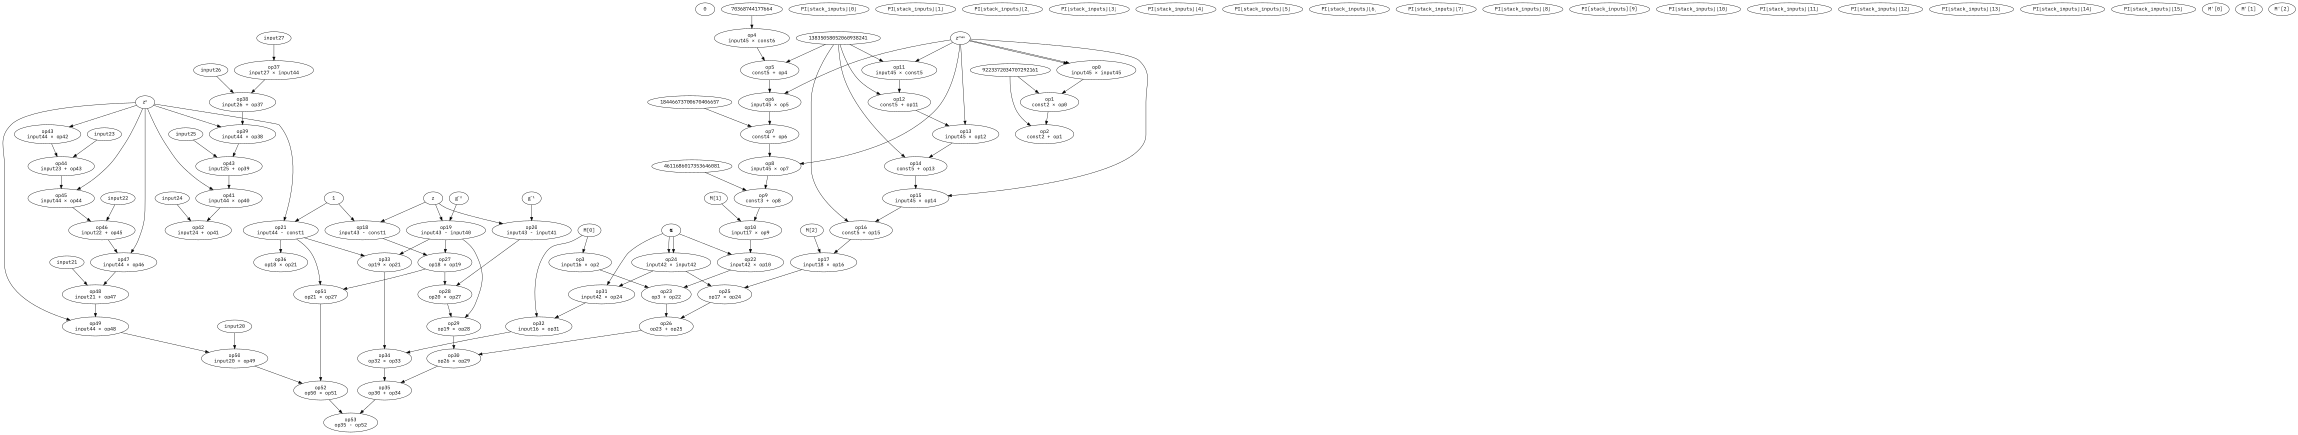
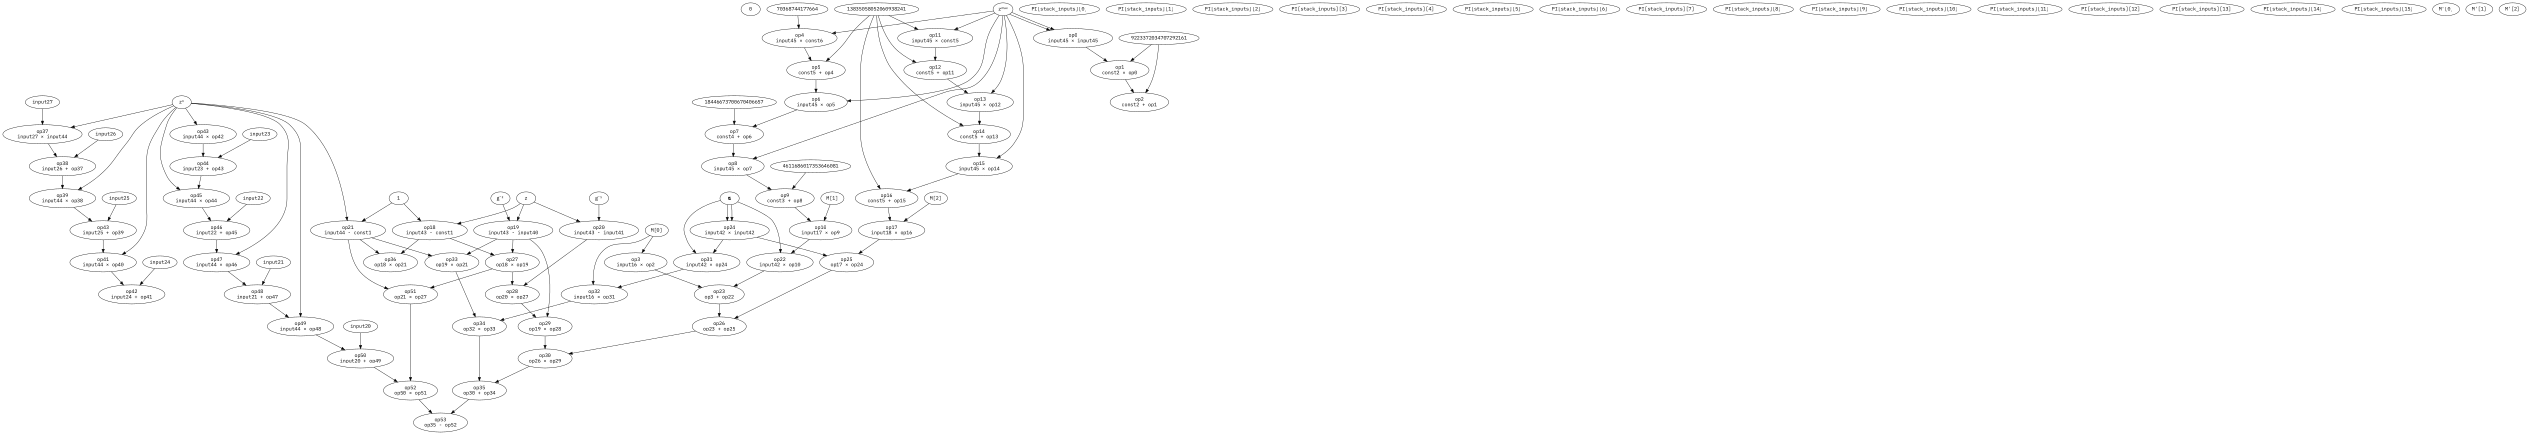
none -> (915, 22)
none -> (124, 116)
none -> (411, 245)
